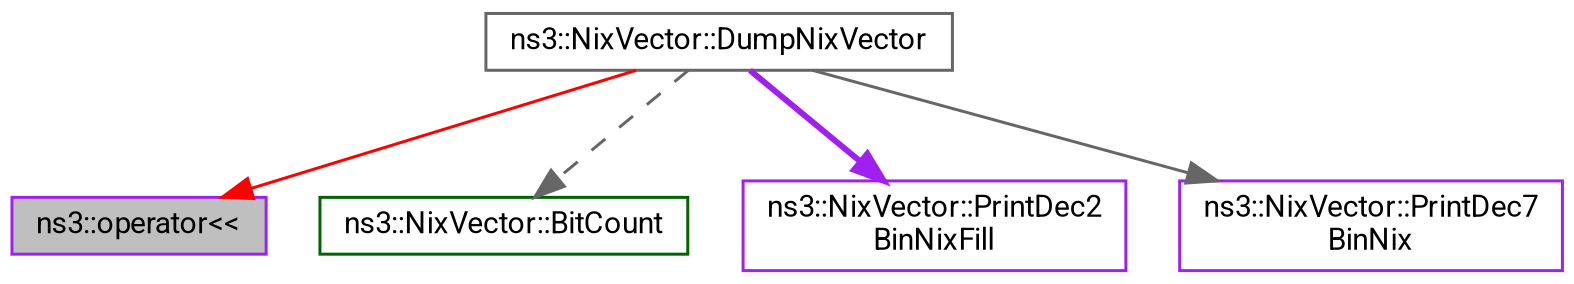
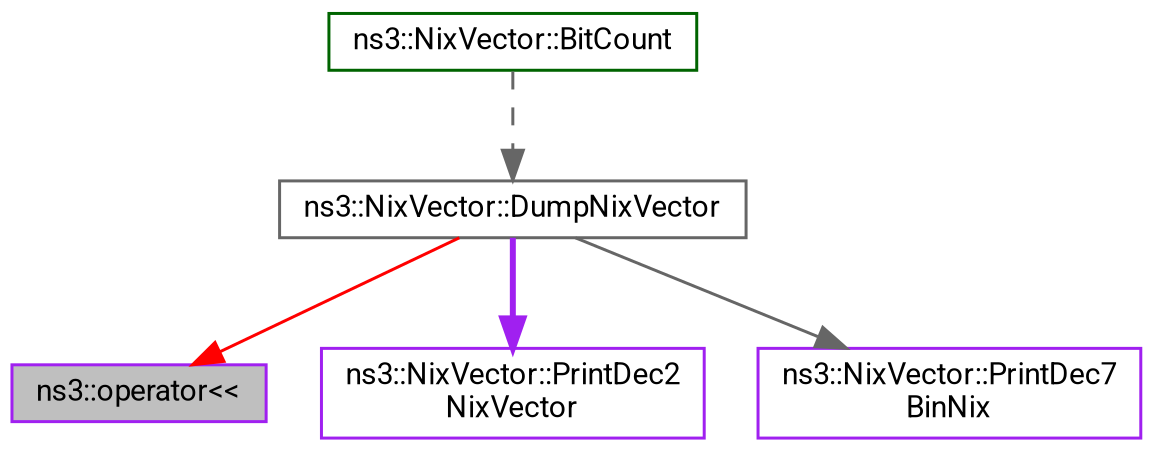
(623, 124) -> (513, 111)
(934, 226) -> (513, 393)
